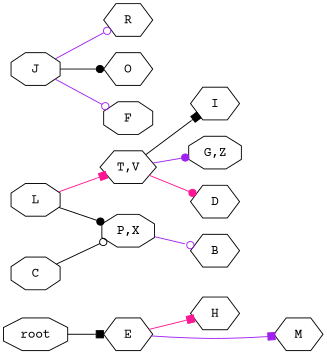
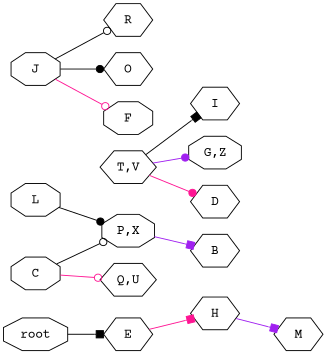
(80, 46) -> (80, 46)
(79, 92) -> (79, 92)
(78, 185) -> none
(170, 240) -> (170, 240)
none -> (128, 280)
(209, 338) -> (252, 323)
